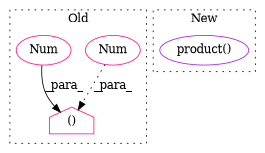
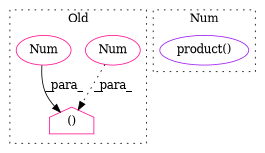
(204, 19) -> (204, 19)
